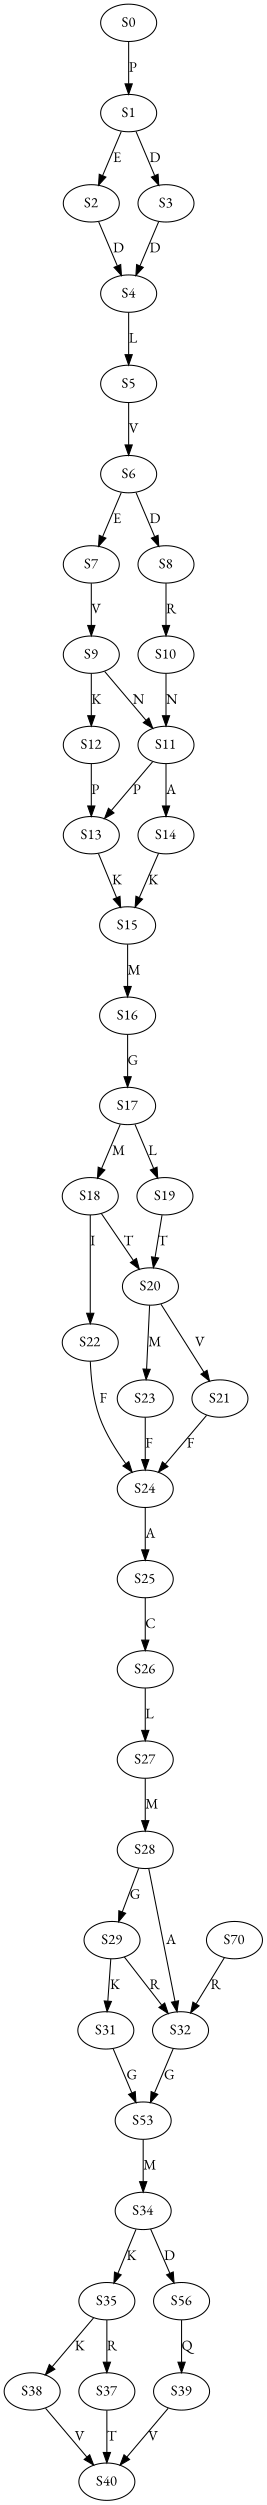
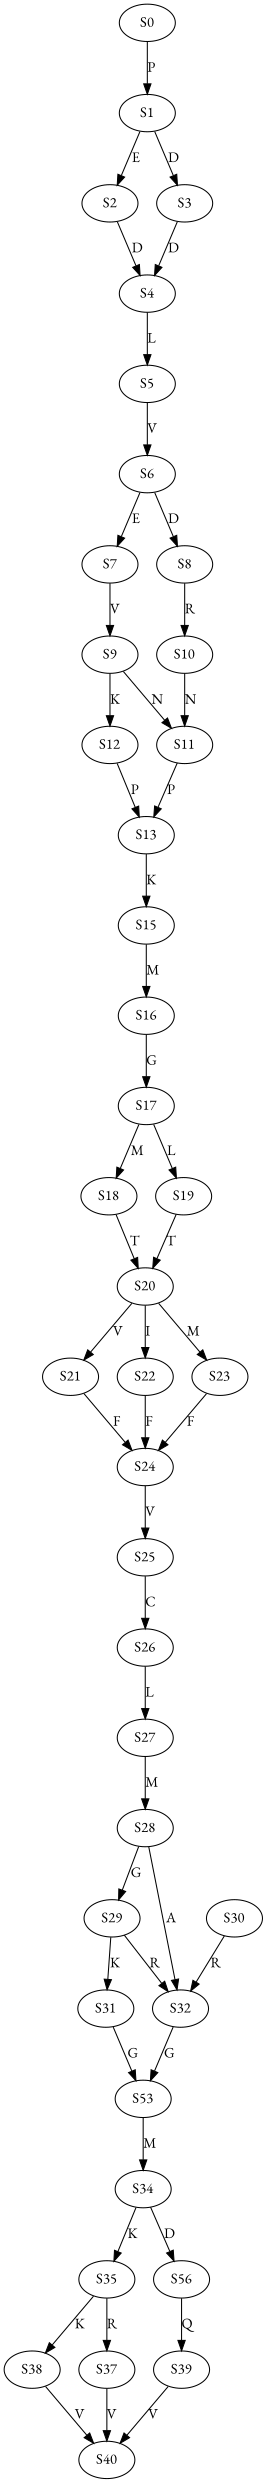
(166, 835) -> none
(90, 1264) -> (145, 1326)
(150, 1534) -> (150, 1512)
(234, 1940) -> (234, 1918)
(112, 2437) -> (112, 2415)
